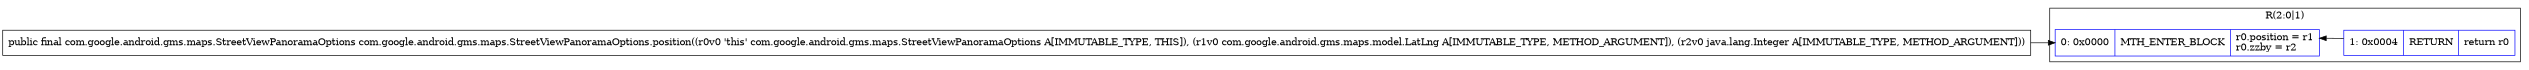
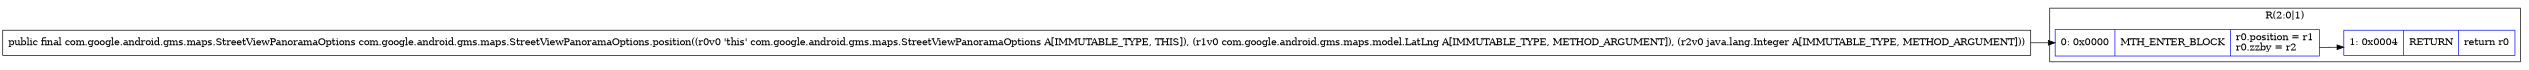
(2335, 38) -> (2328, 47)
